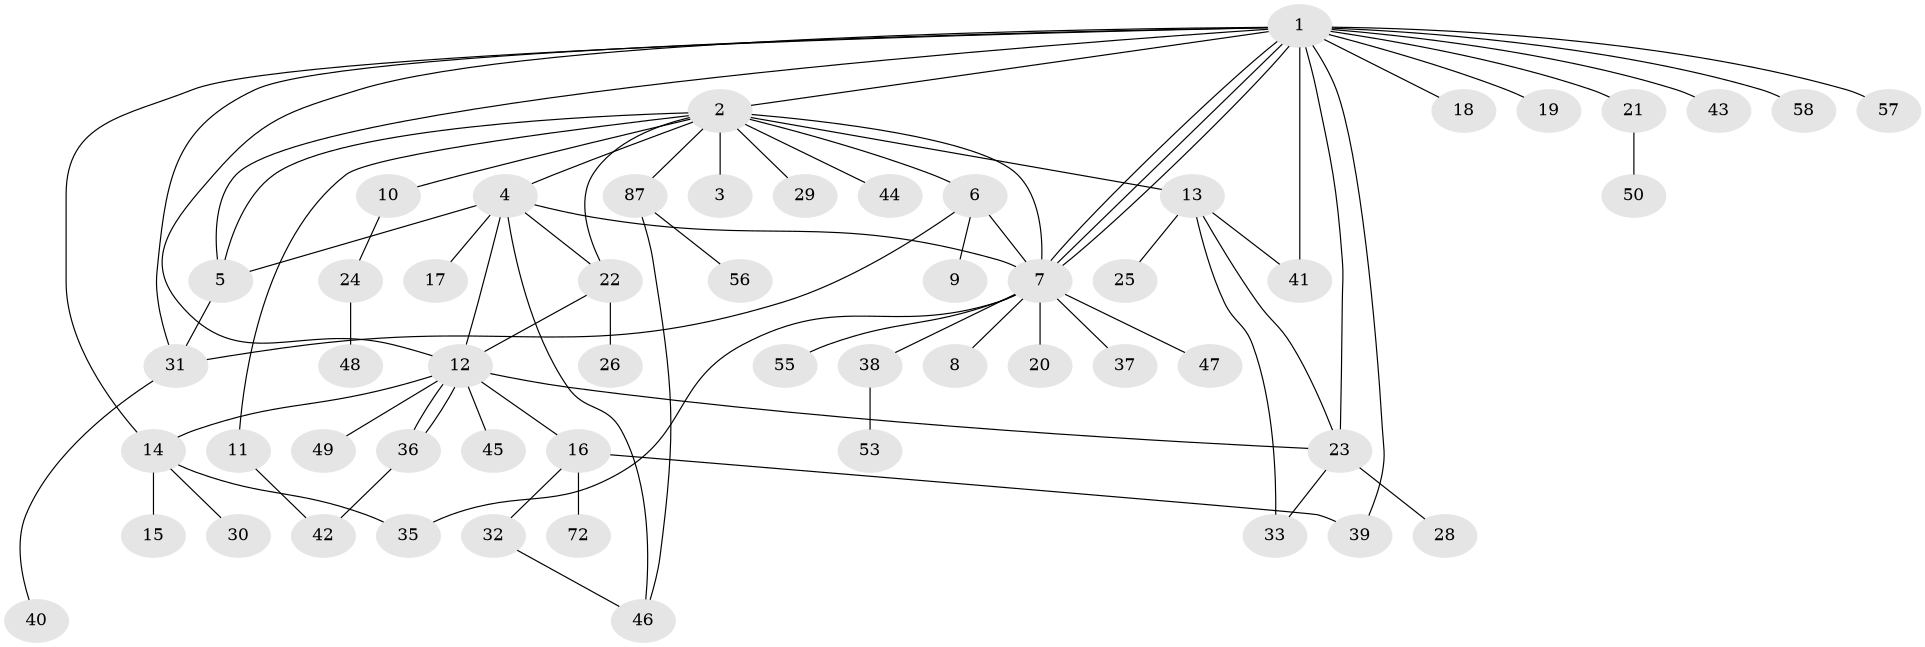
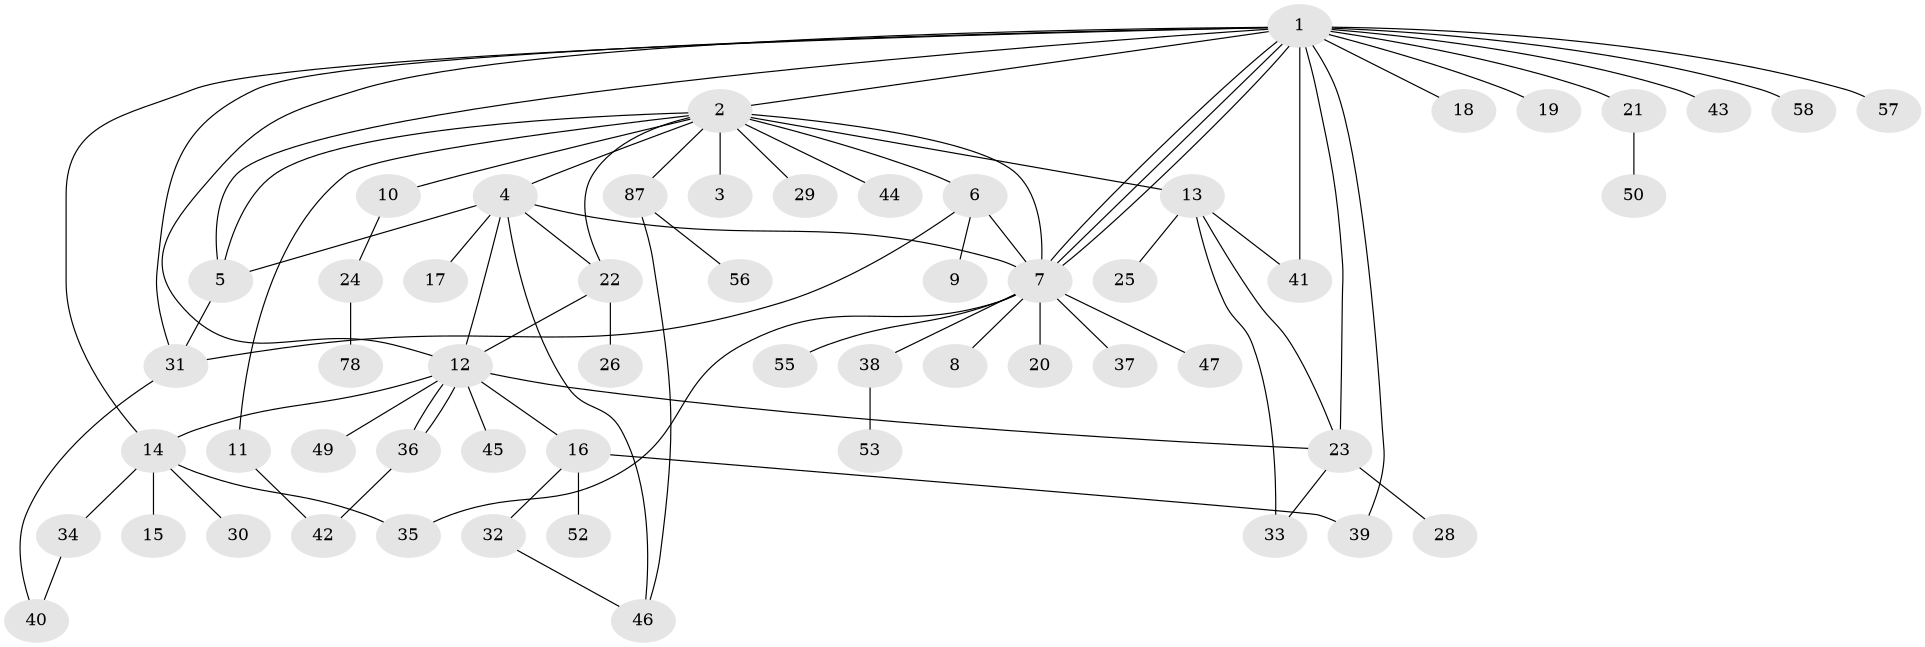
(351, 366) -> (351, 366)
none -> (68, 536)
(578, 536) -> (578, 536)
